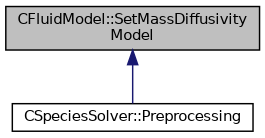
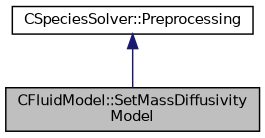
(133, 84) -> (133, 68)
